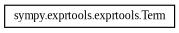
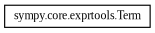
(90, 16) -> (77, 16)
